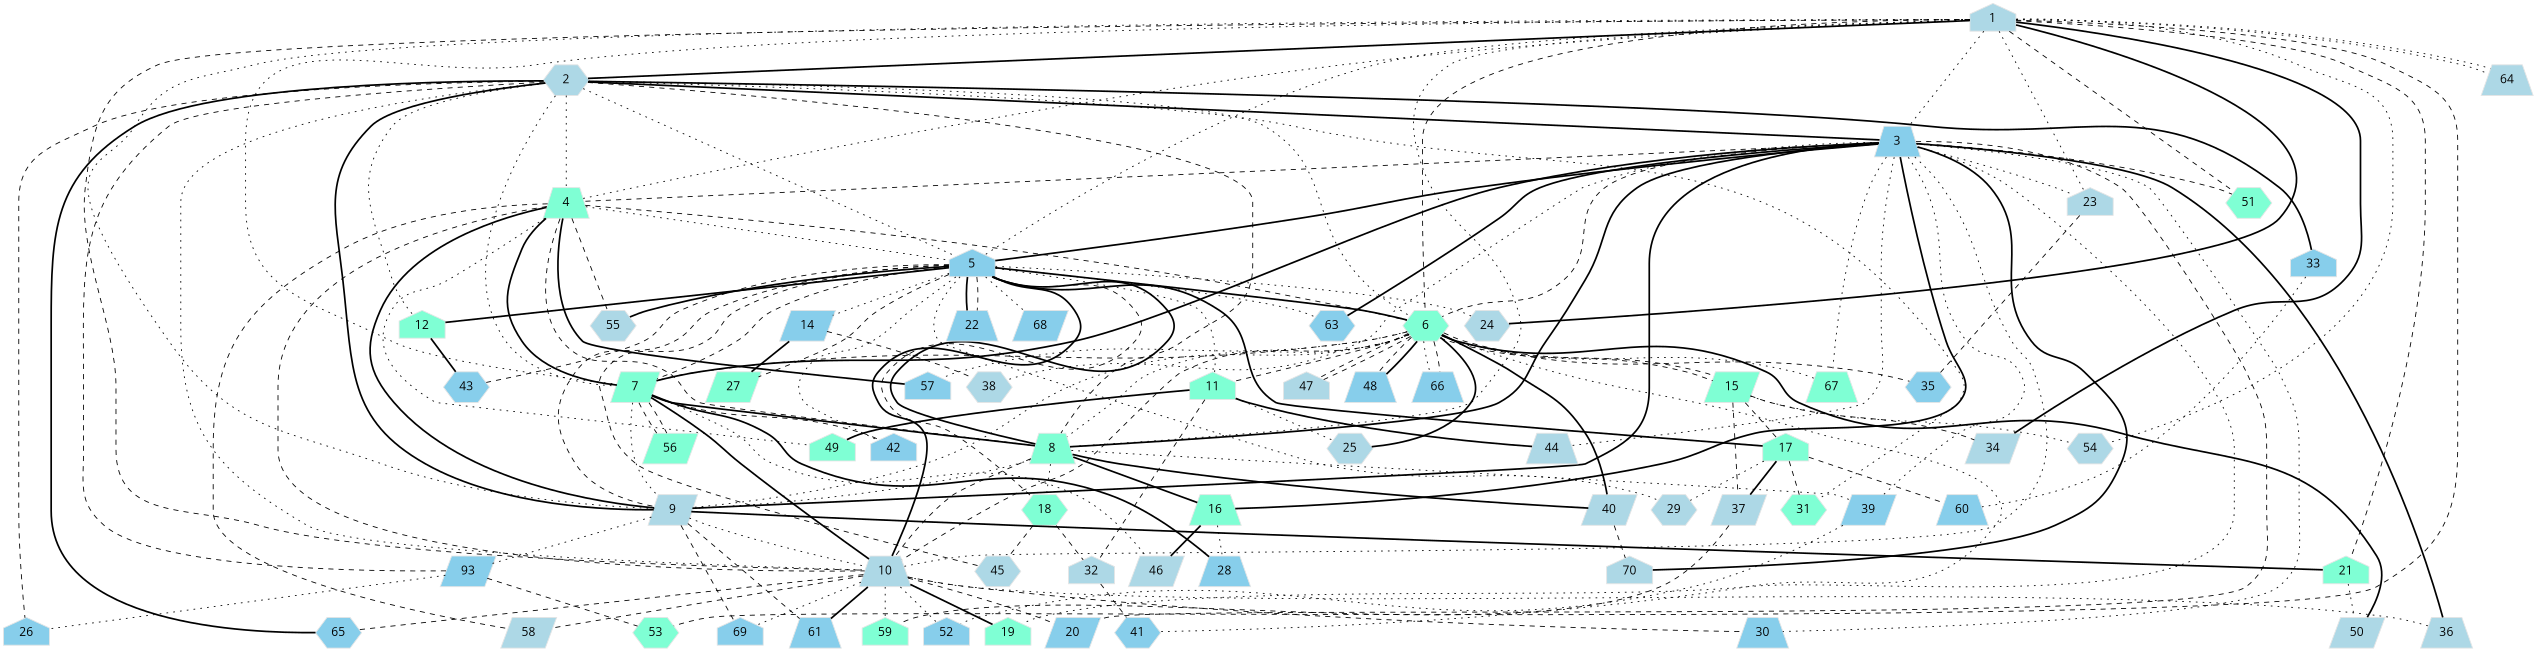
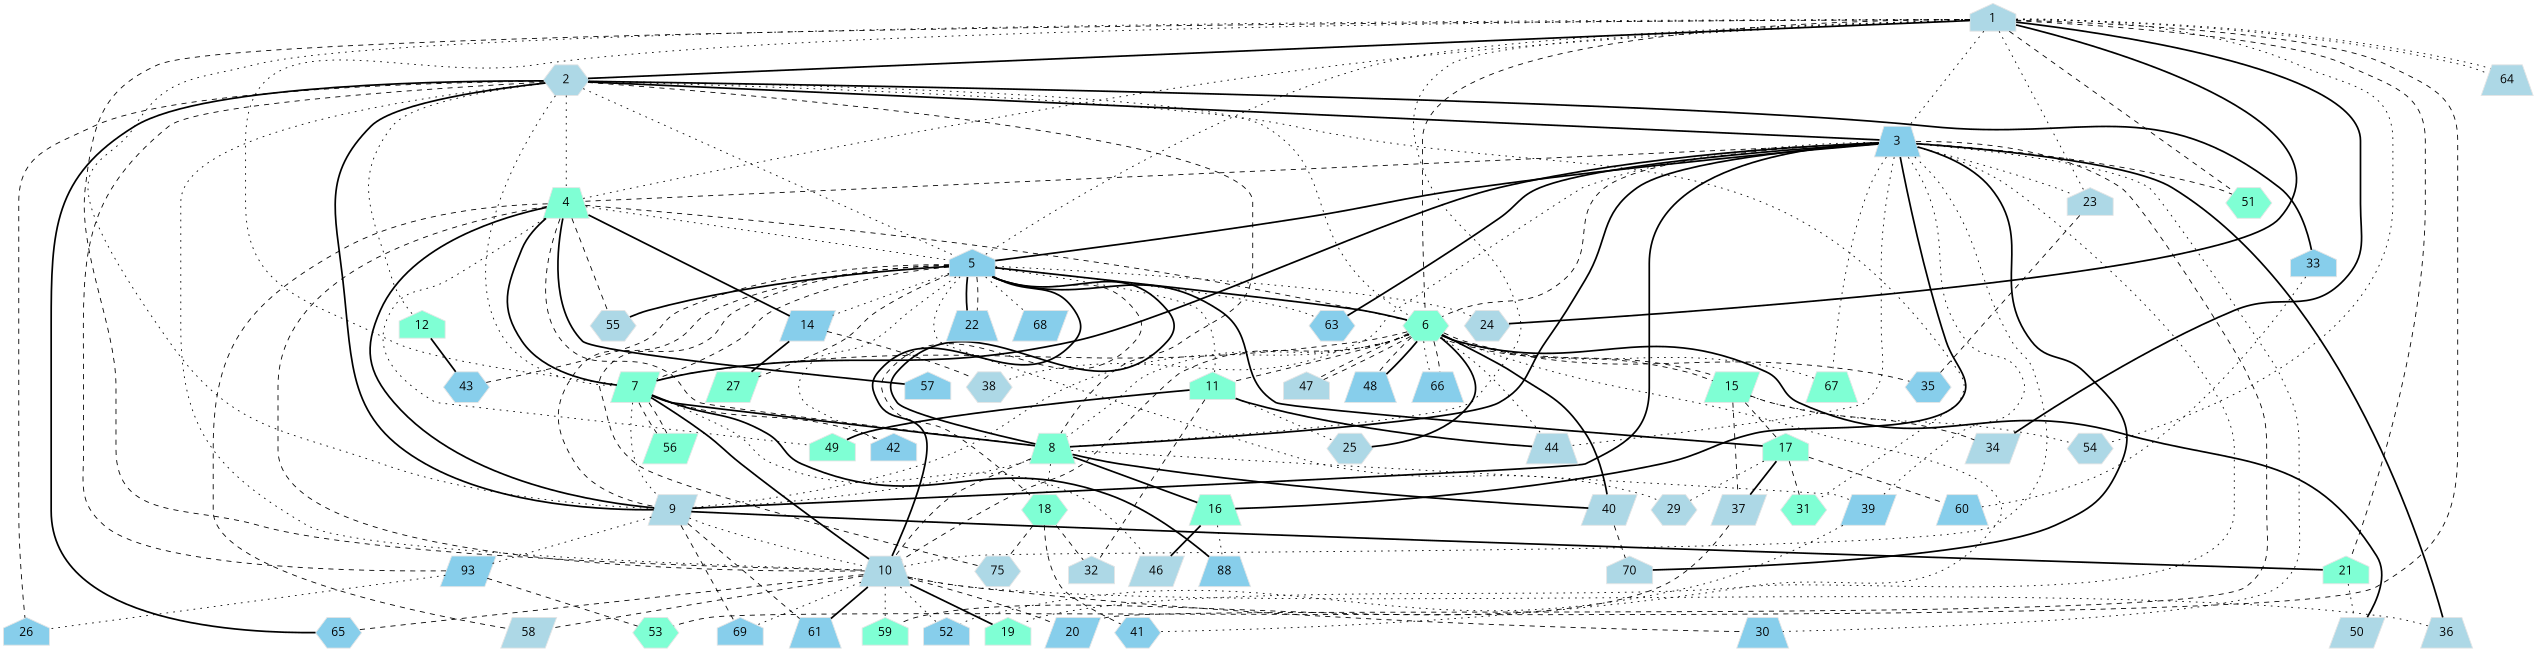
none -> (689, 265)
(672, 298) -> none
(1185, 350) -> (1497, 383)
(998, 571) -> (998, 571)
(1225, 571) -> (1225, 571)
(1114, 601) -> (1061, 587)
